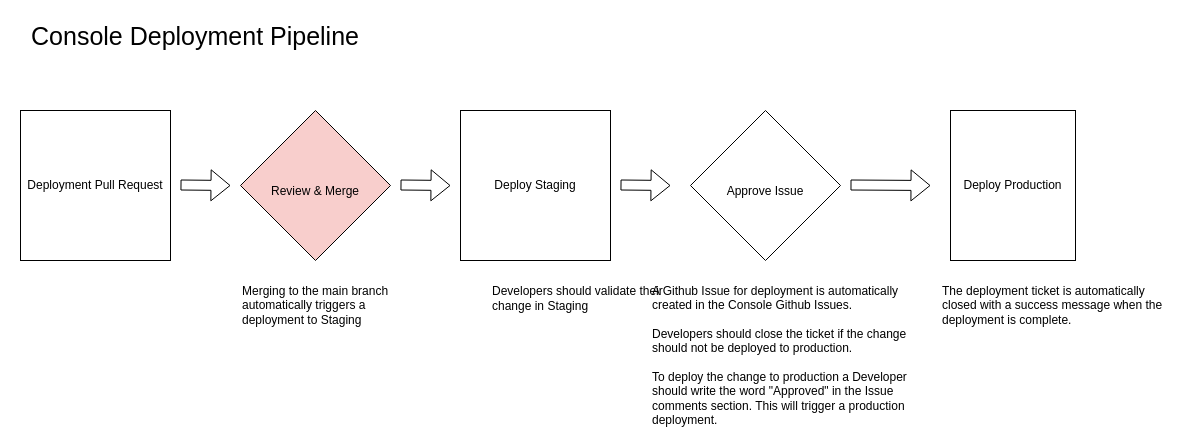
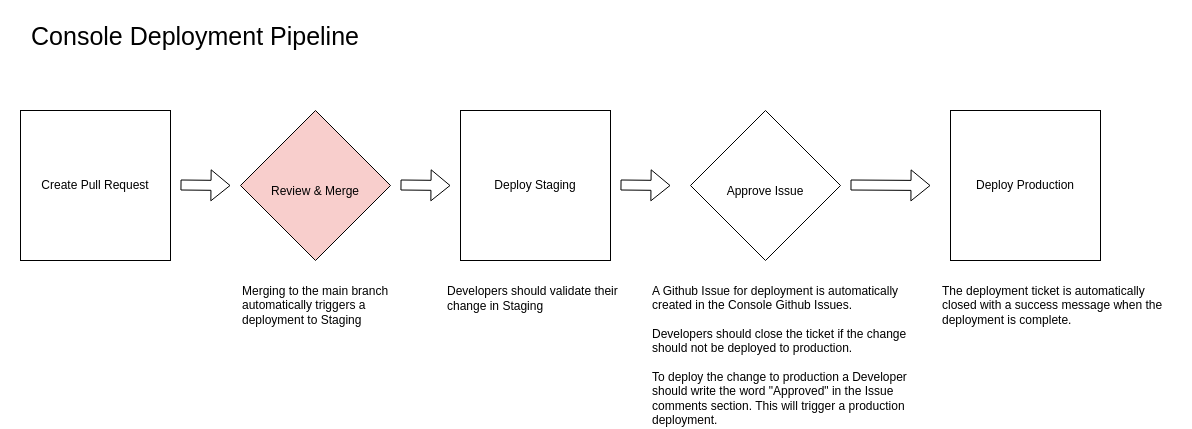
(96, 186) -> (96, 186)
(1013, 186) -> (1026, 186)
(581, 299) -> (536, 299)
